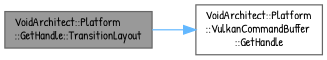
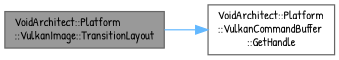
(78, 30) -> (85, 30)
